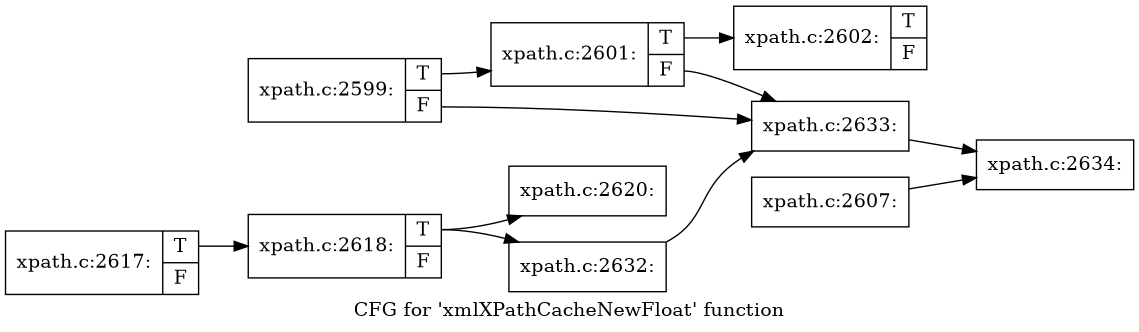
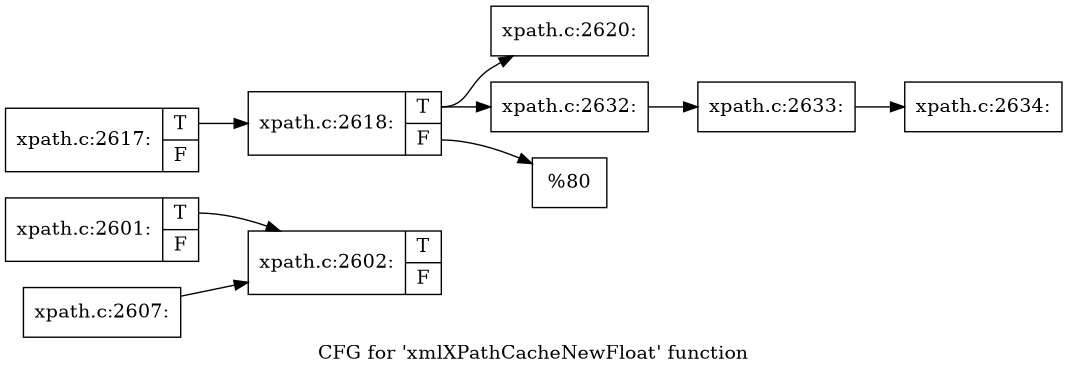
(724, 81) -> none
(345, 90) -> none
none -> (570, 183)
(936, 184) -> (208, 291)
